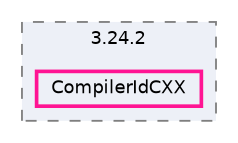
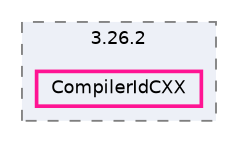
(119, 39) -> (119, 39)
